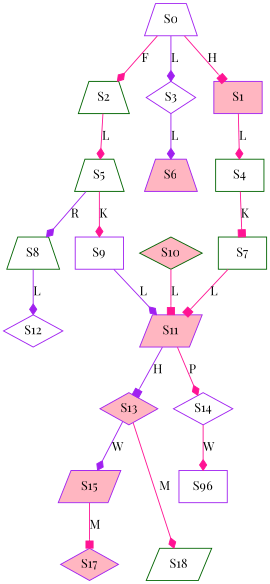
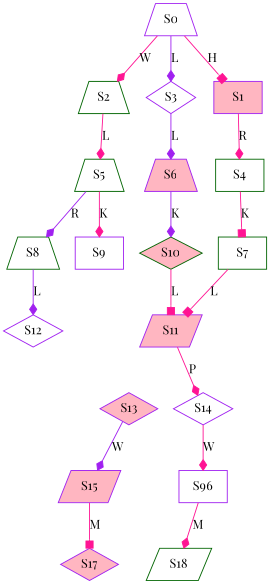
(145, 59) -> (145, 59)
(243, 136) -> (243, 136)
none -> (171, 209)
(131, 288) -> none
(151, 368) -> none
(152, 480) -> (193, 520)
